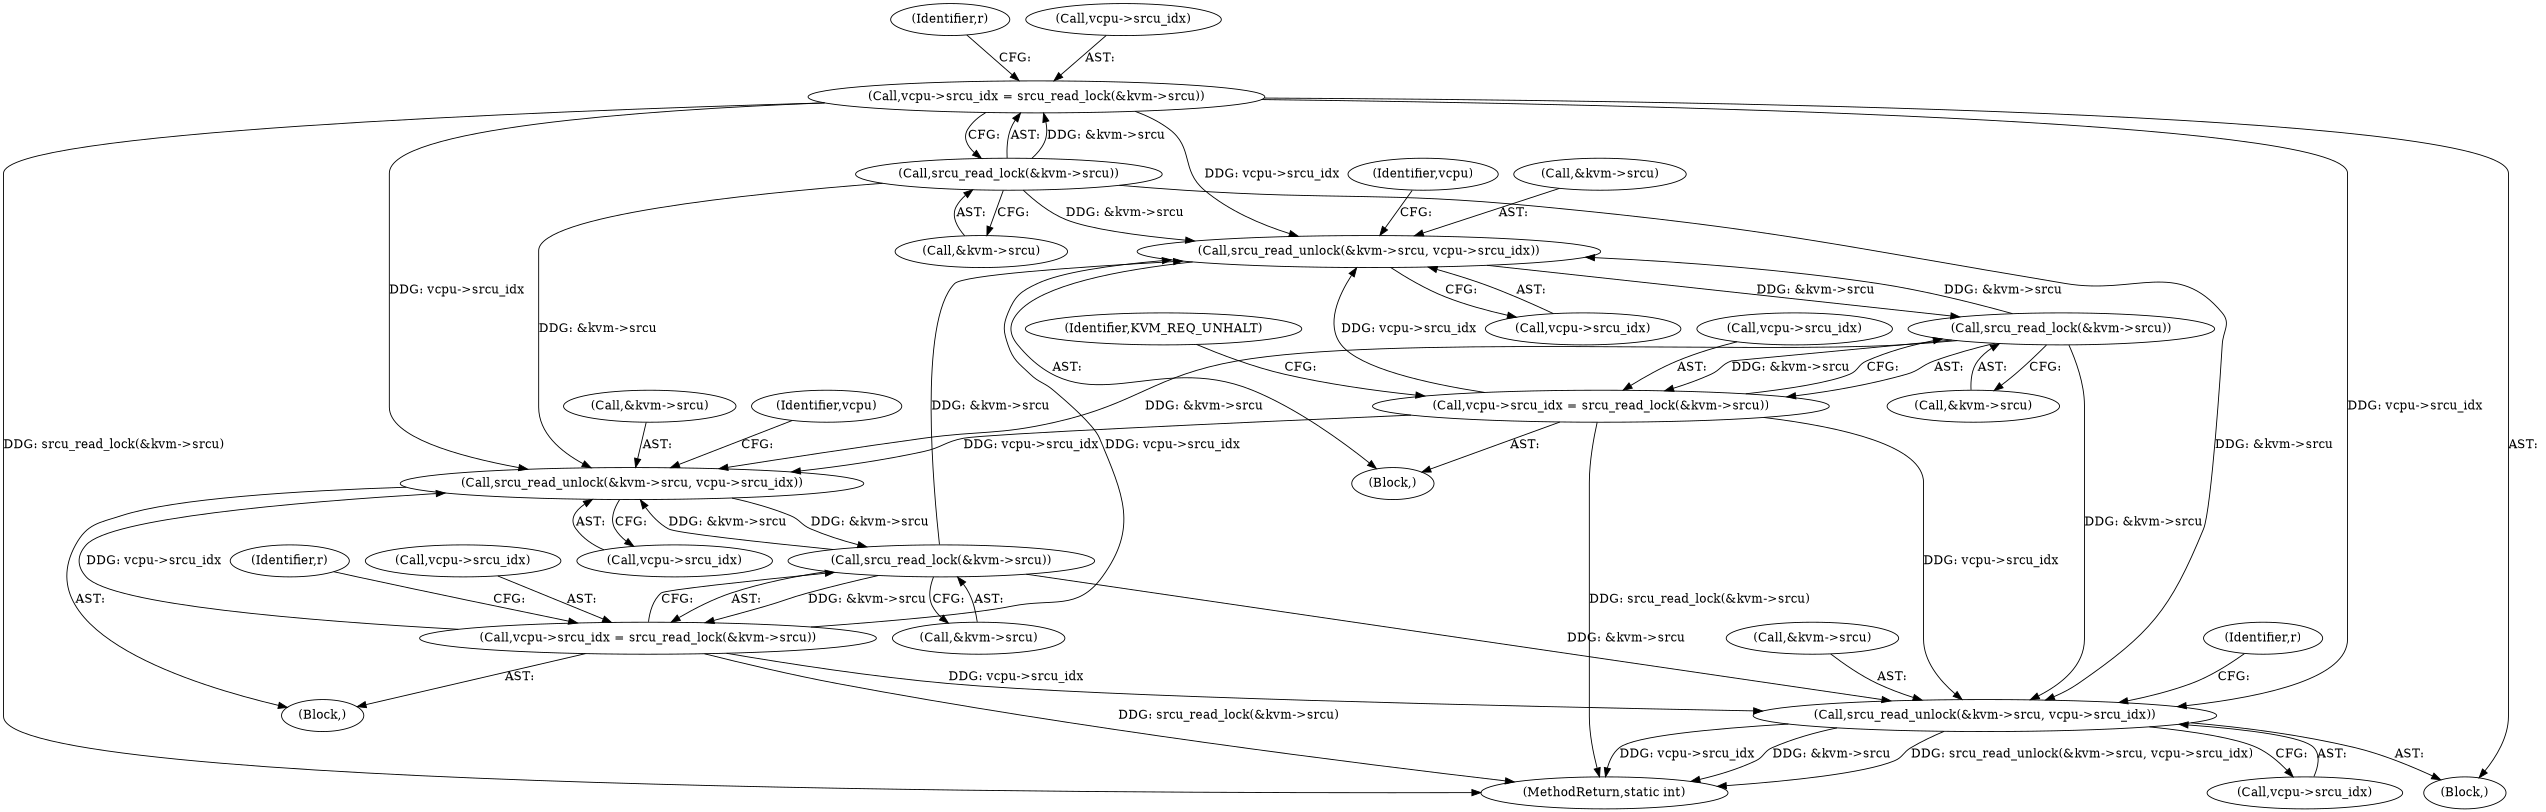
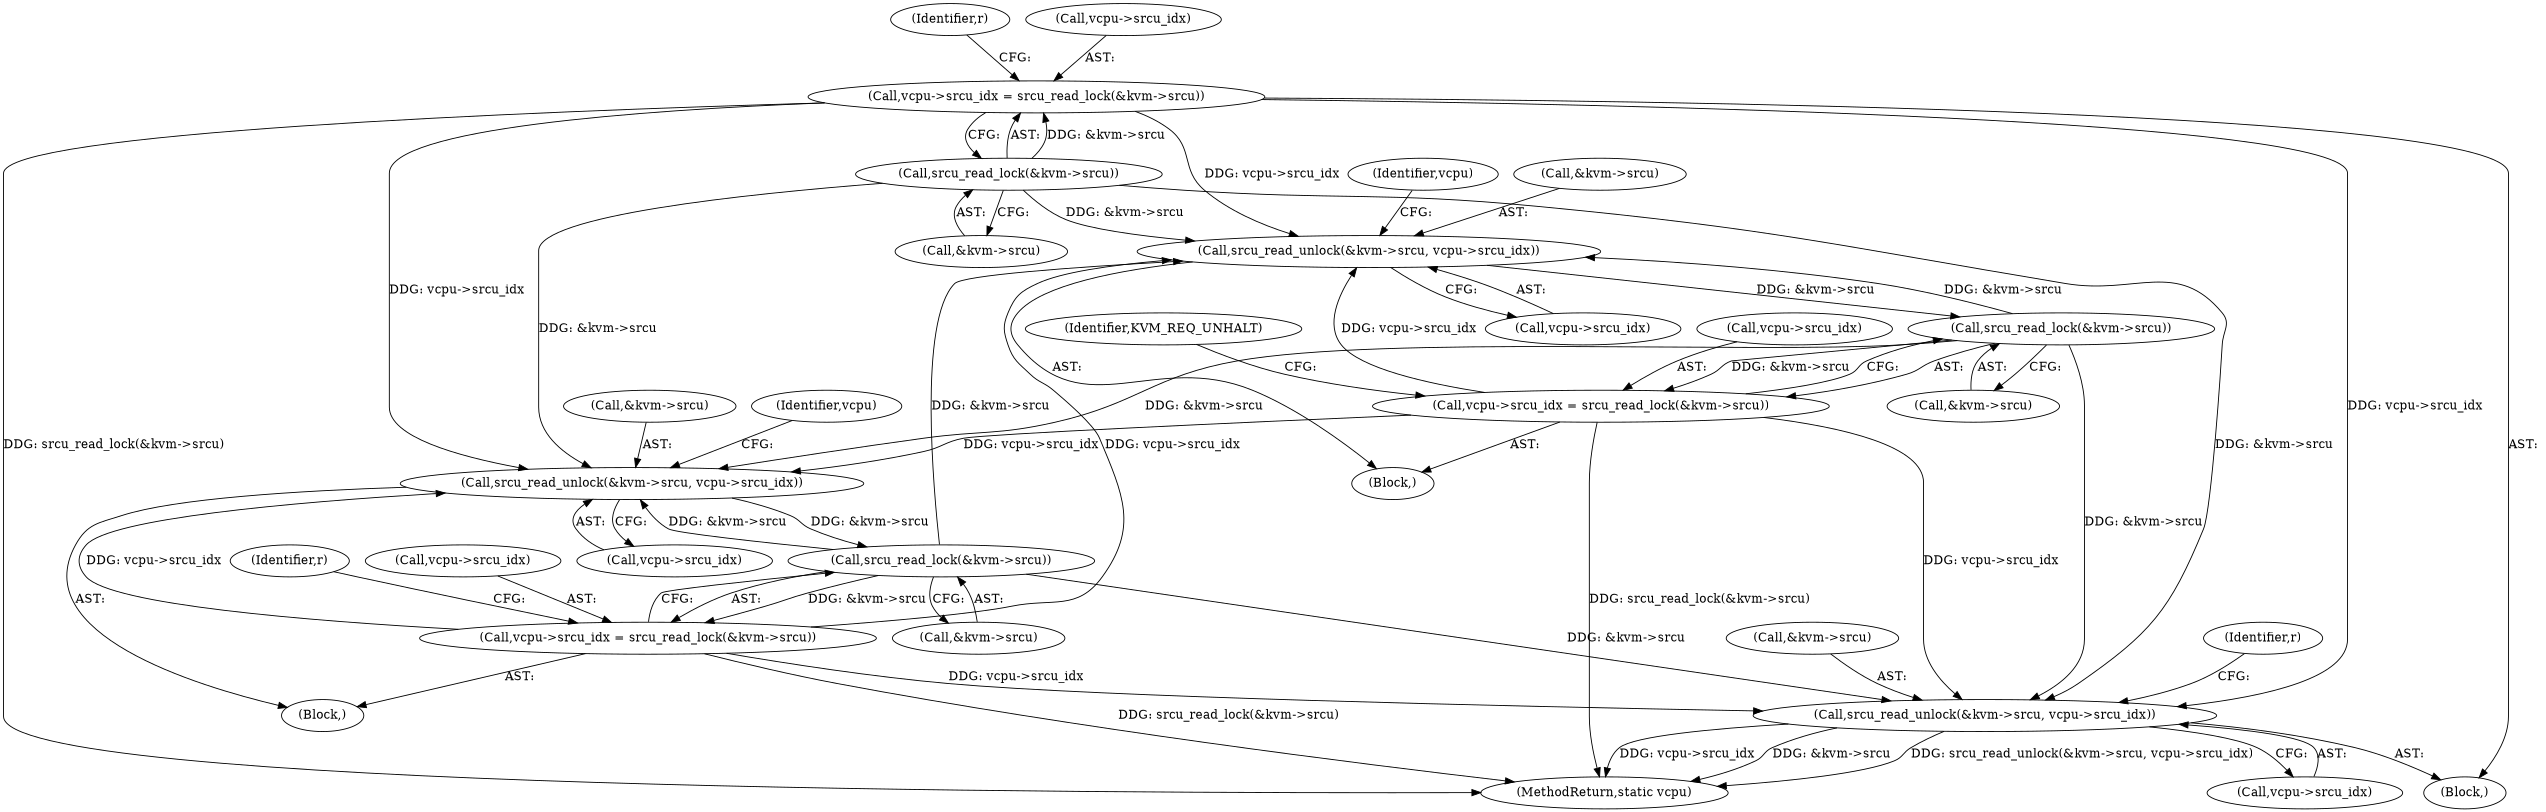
(1604, 793) -> (1604, 793)
